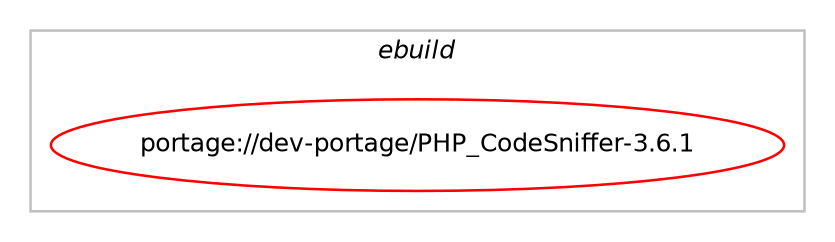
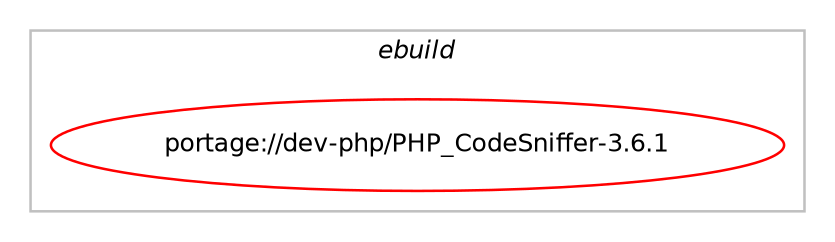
(418, 145) -> (418, 145)
